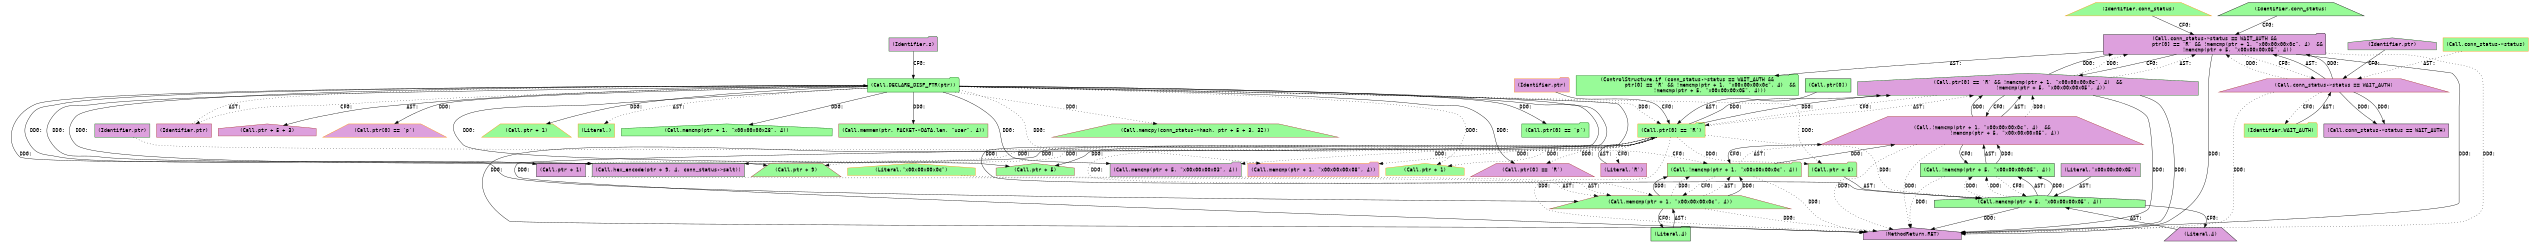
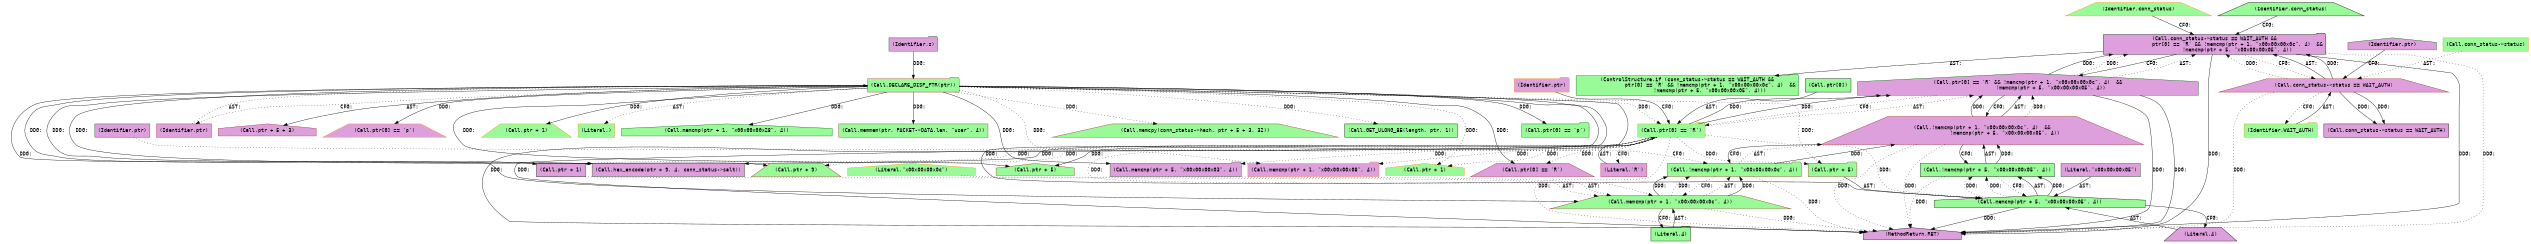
(921, 64) -> (921, 64)
(913, 85) -> (913, 85)
none -> (1401, 131)
